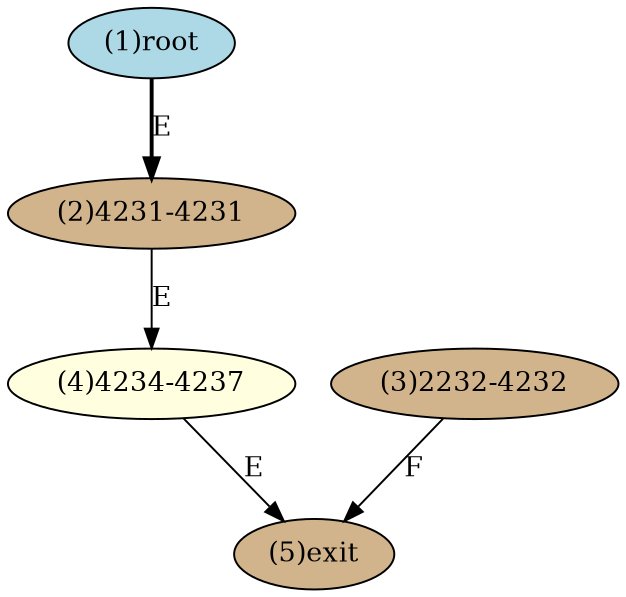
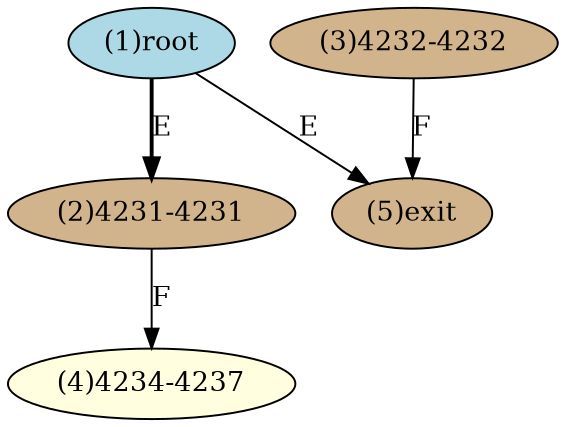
(162, 299) -> (161, 299)
(475, 384) -> (414, 43)
(227, 463) -> (274, 123)
